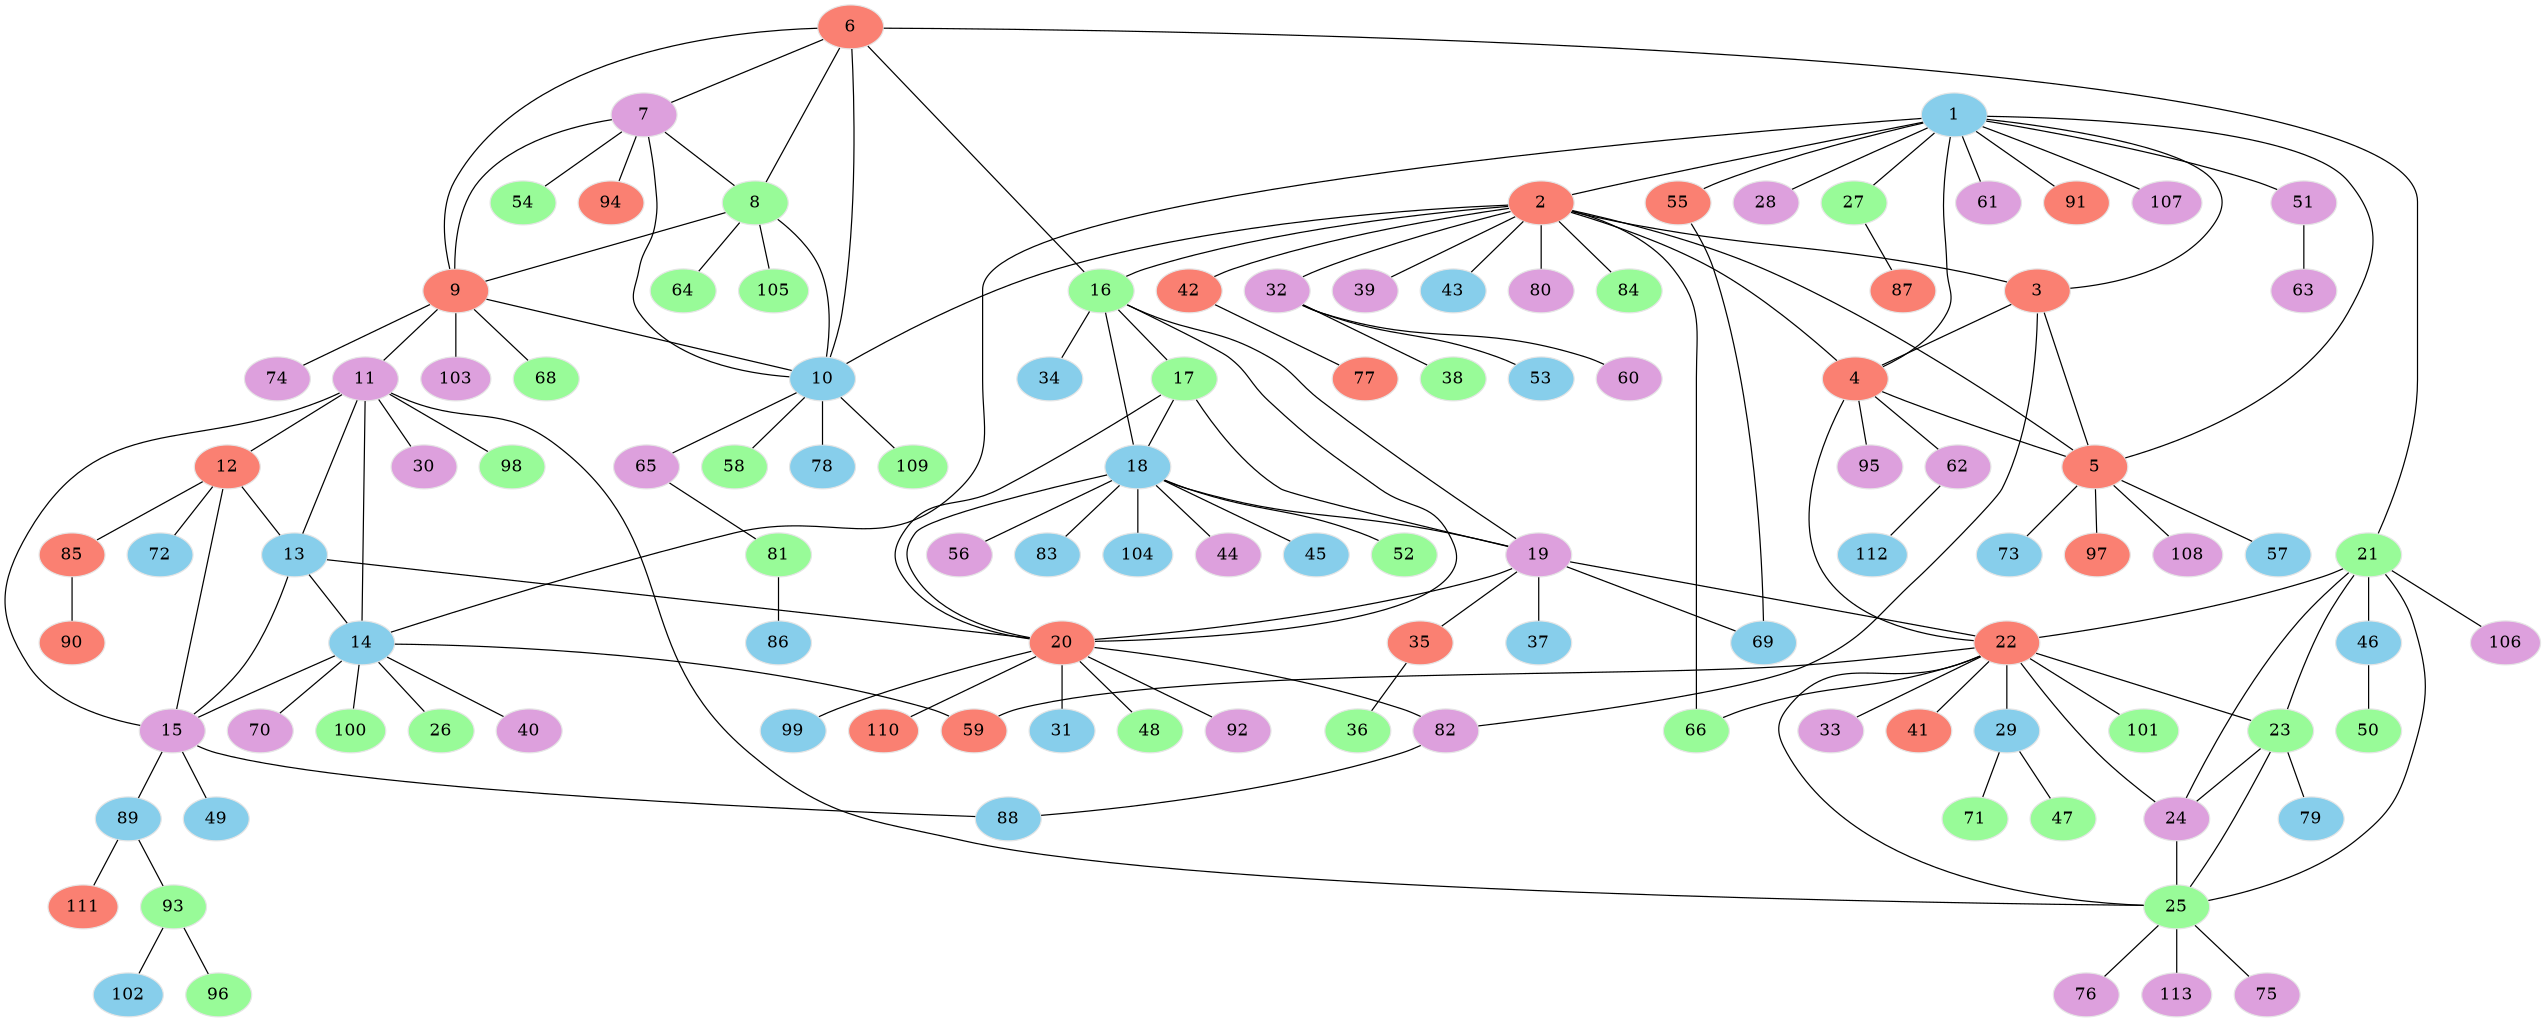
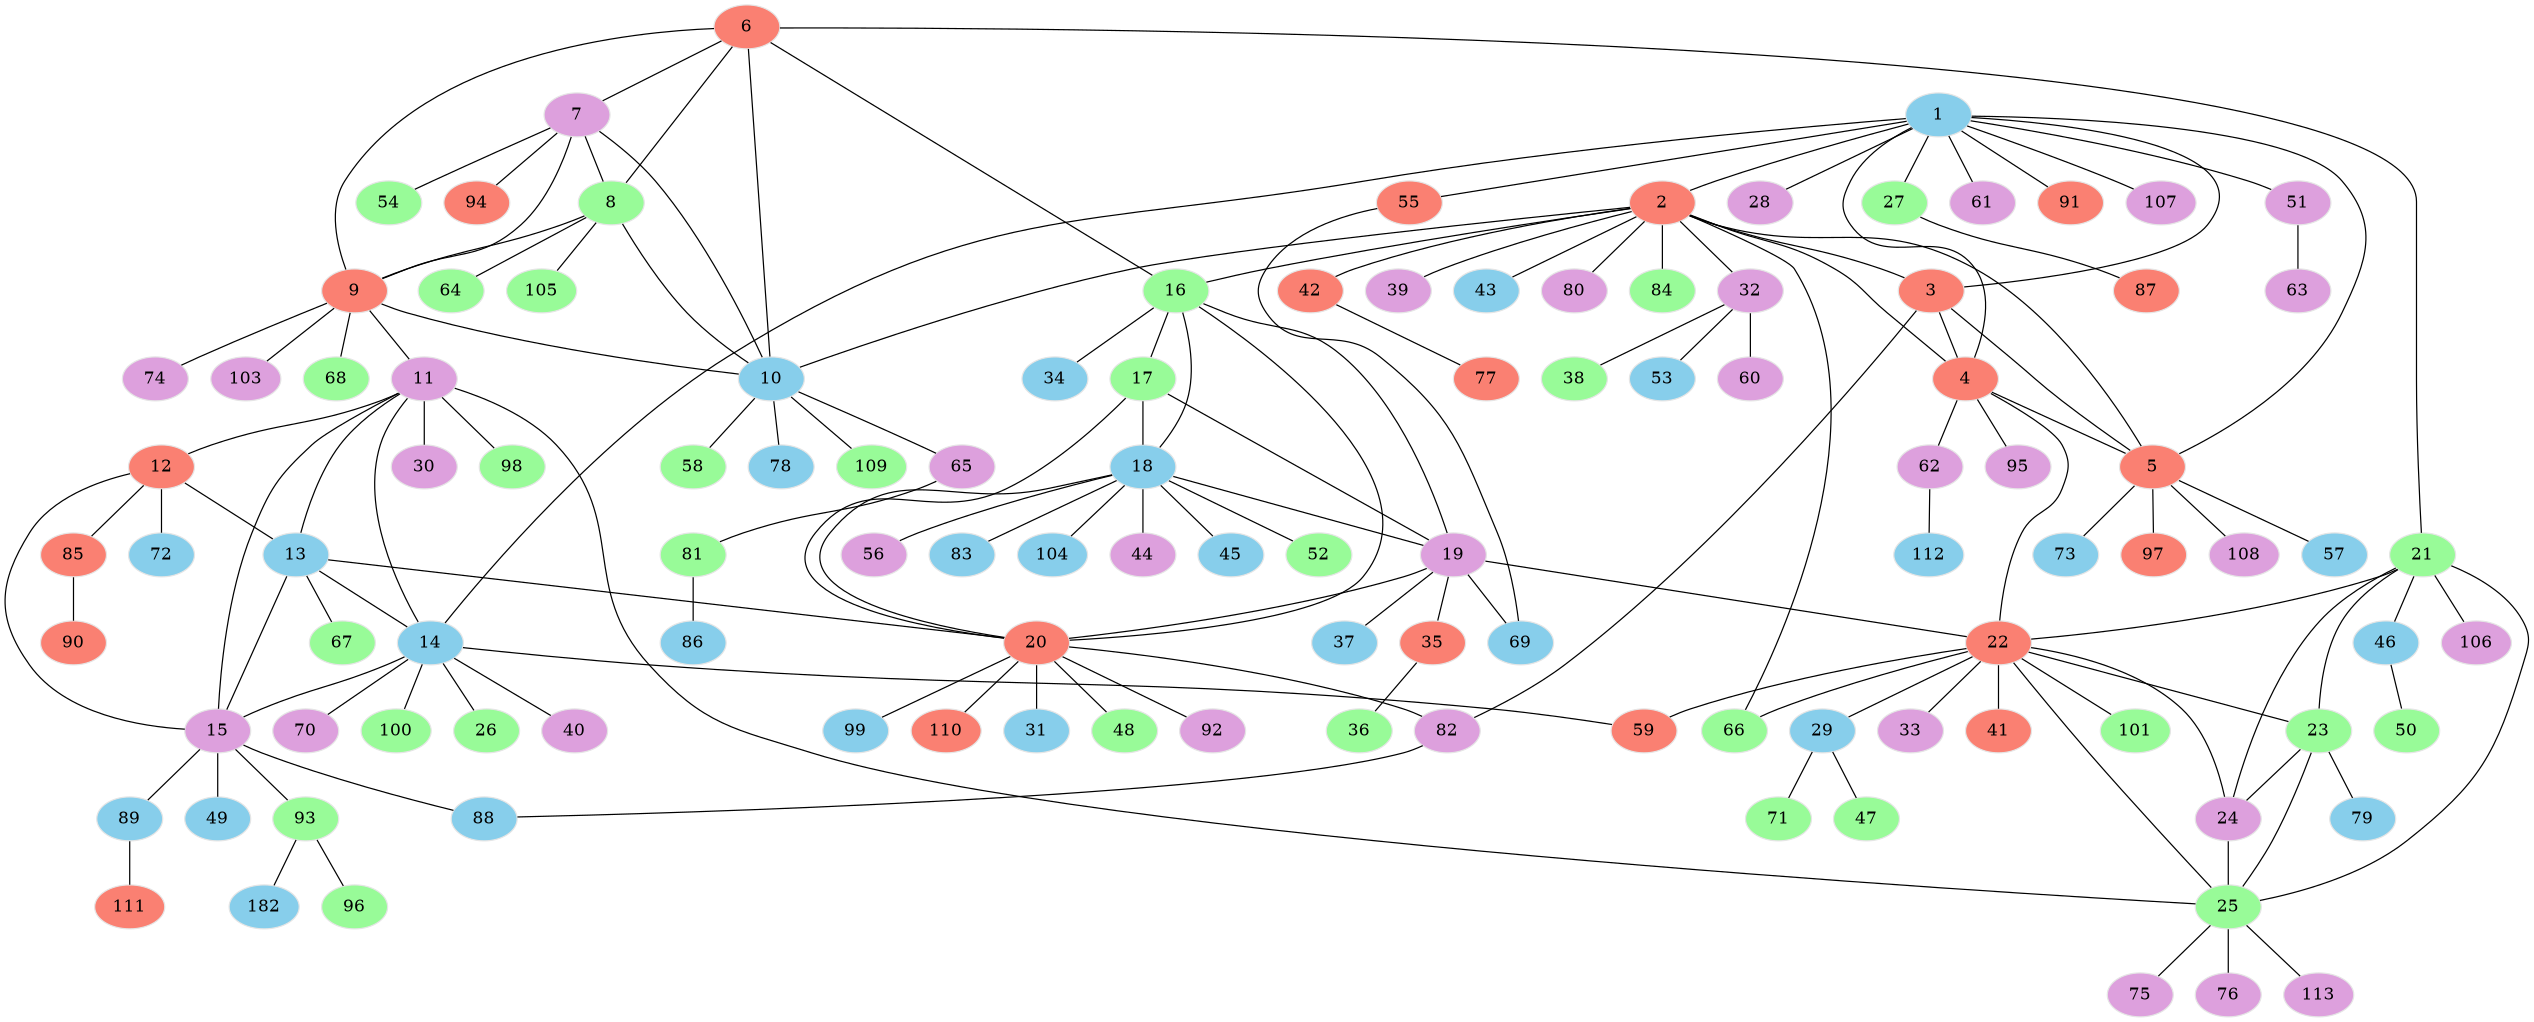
none -> (342, 643)
(151, 863) -> (262, 775)
(128, 995) -> (264, 907)
